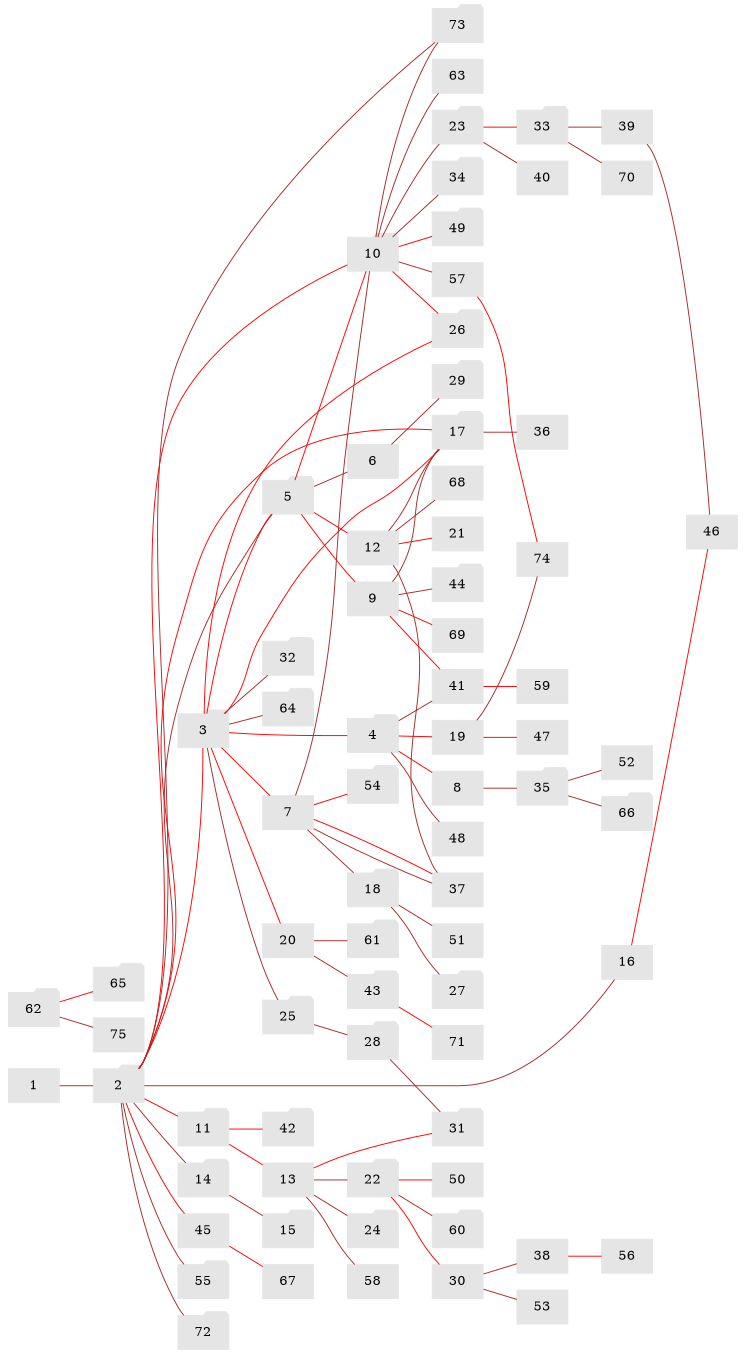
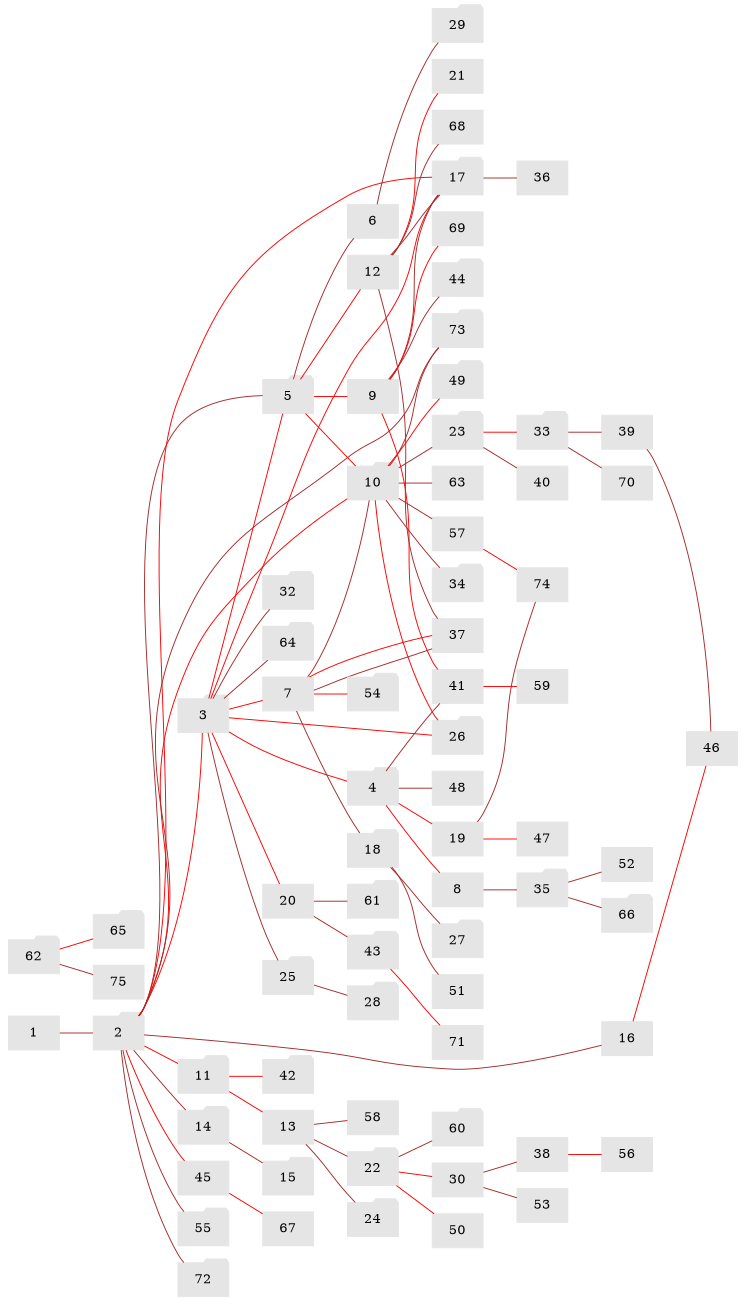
(458, 1129) -> none
